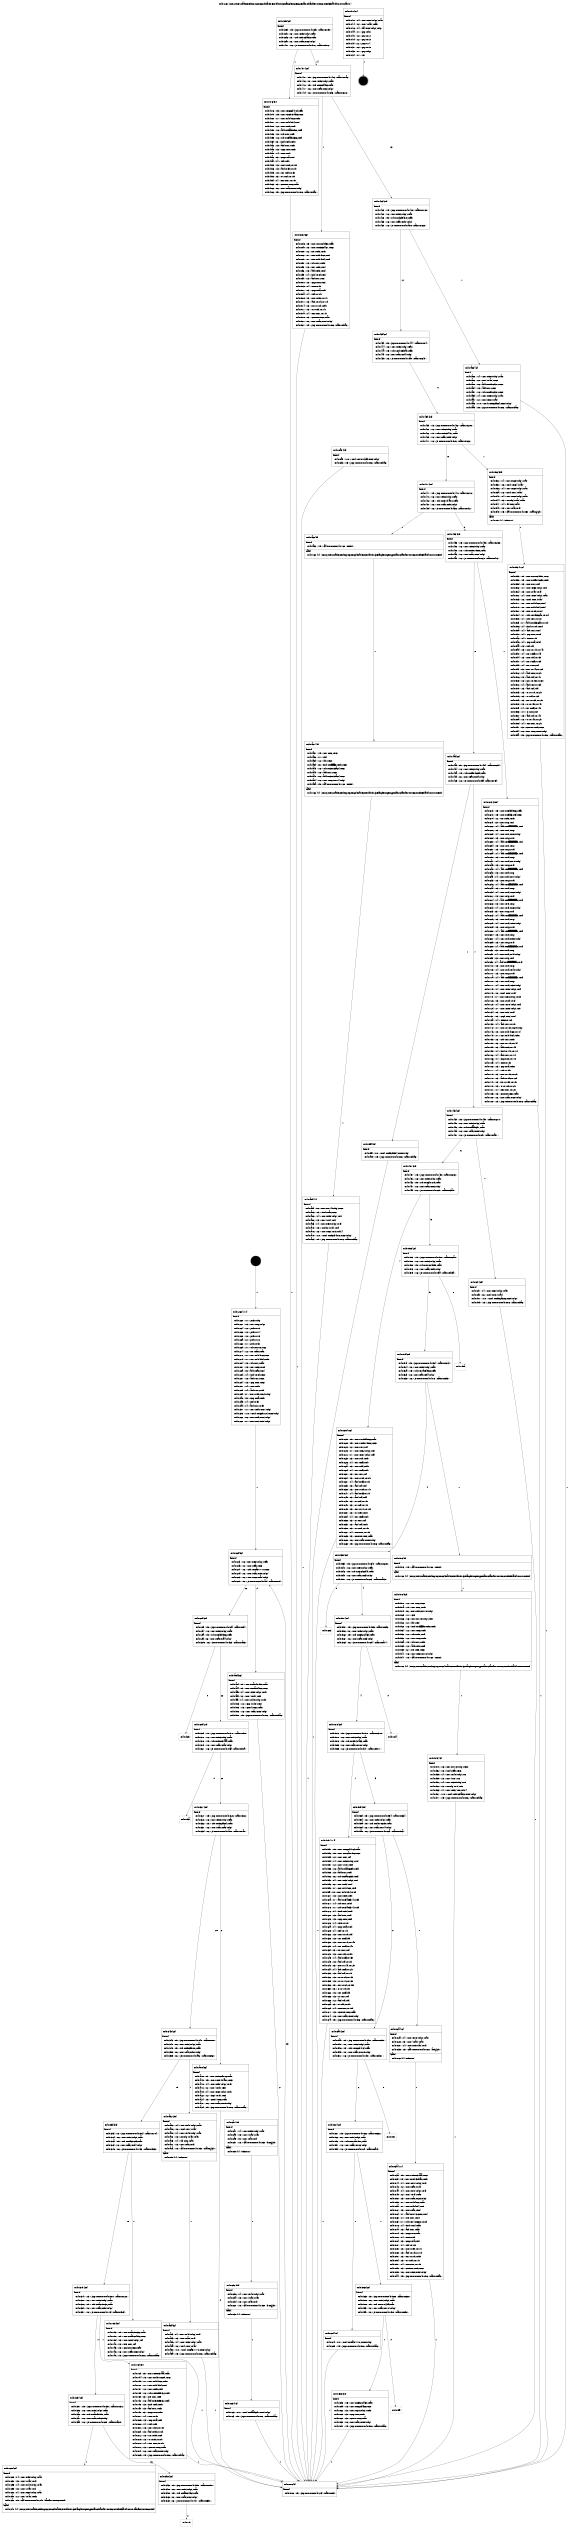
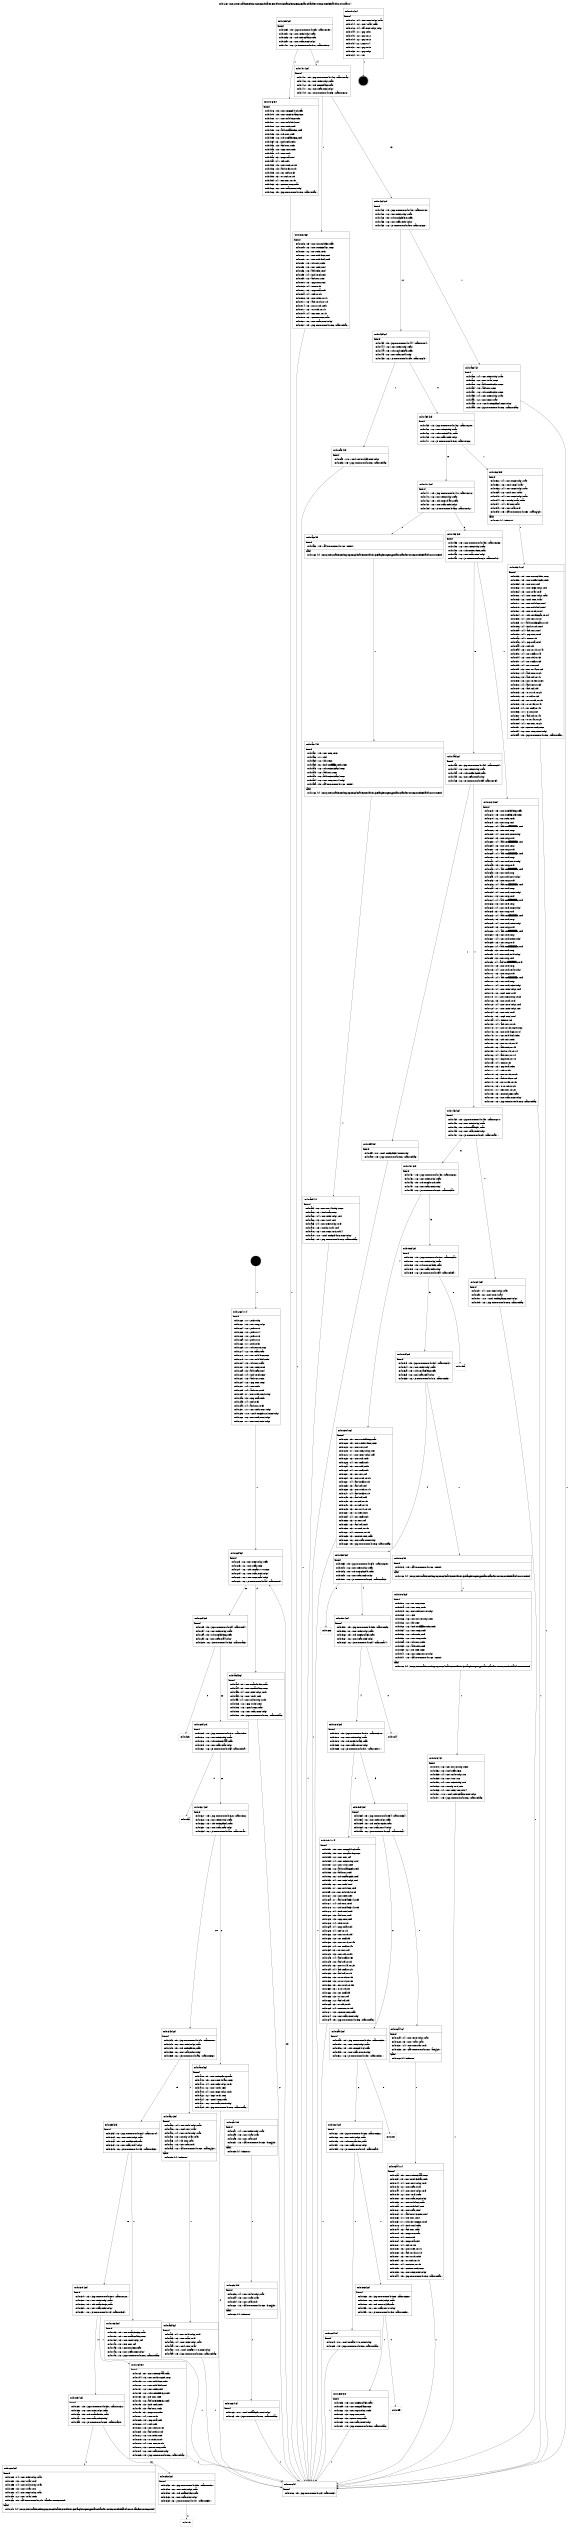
none -> (380, 404)
